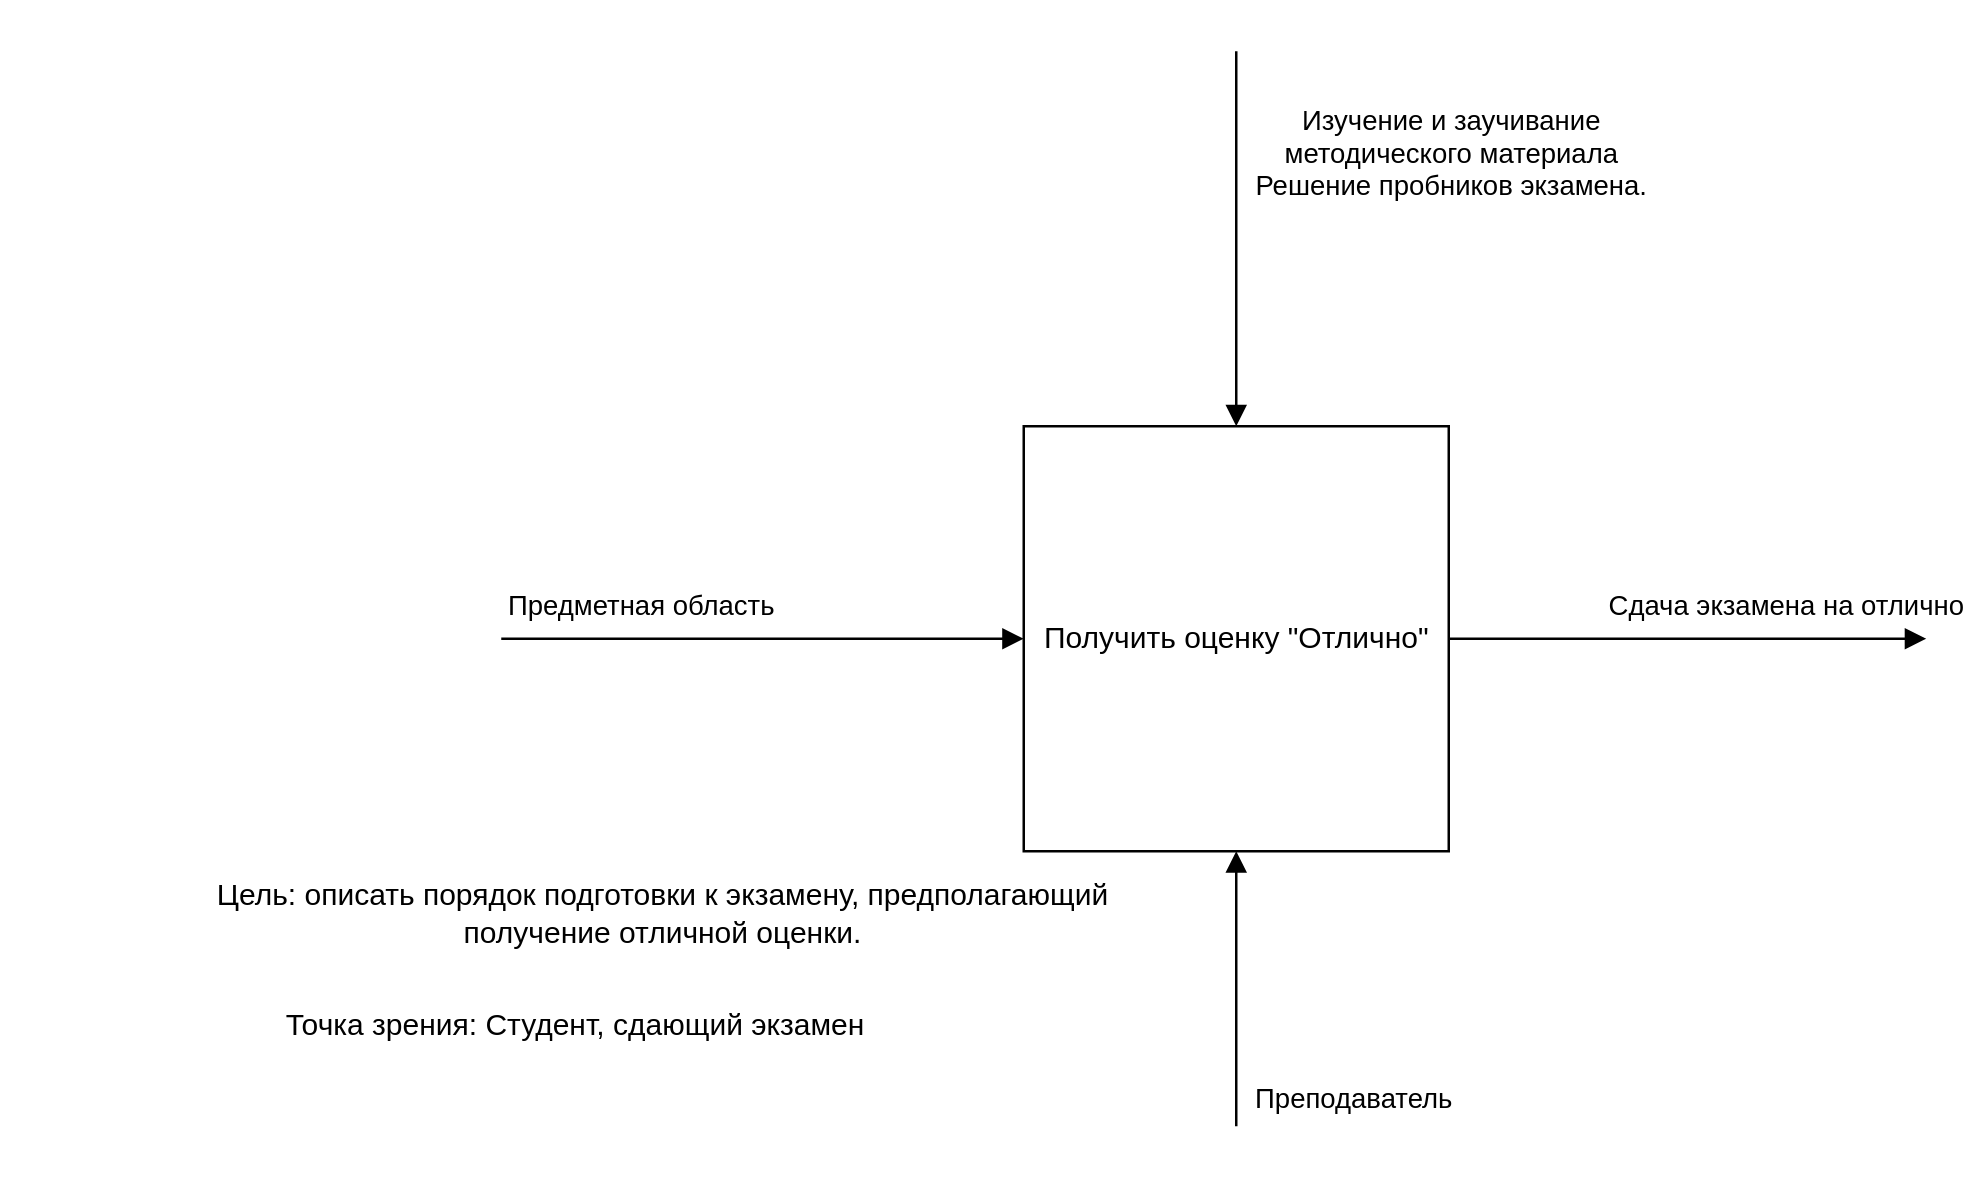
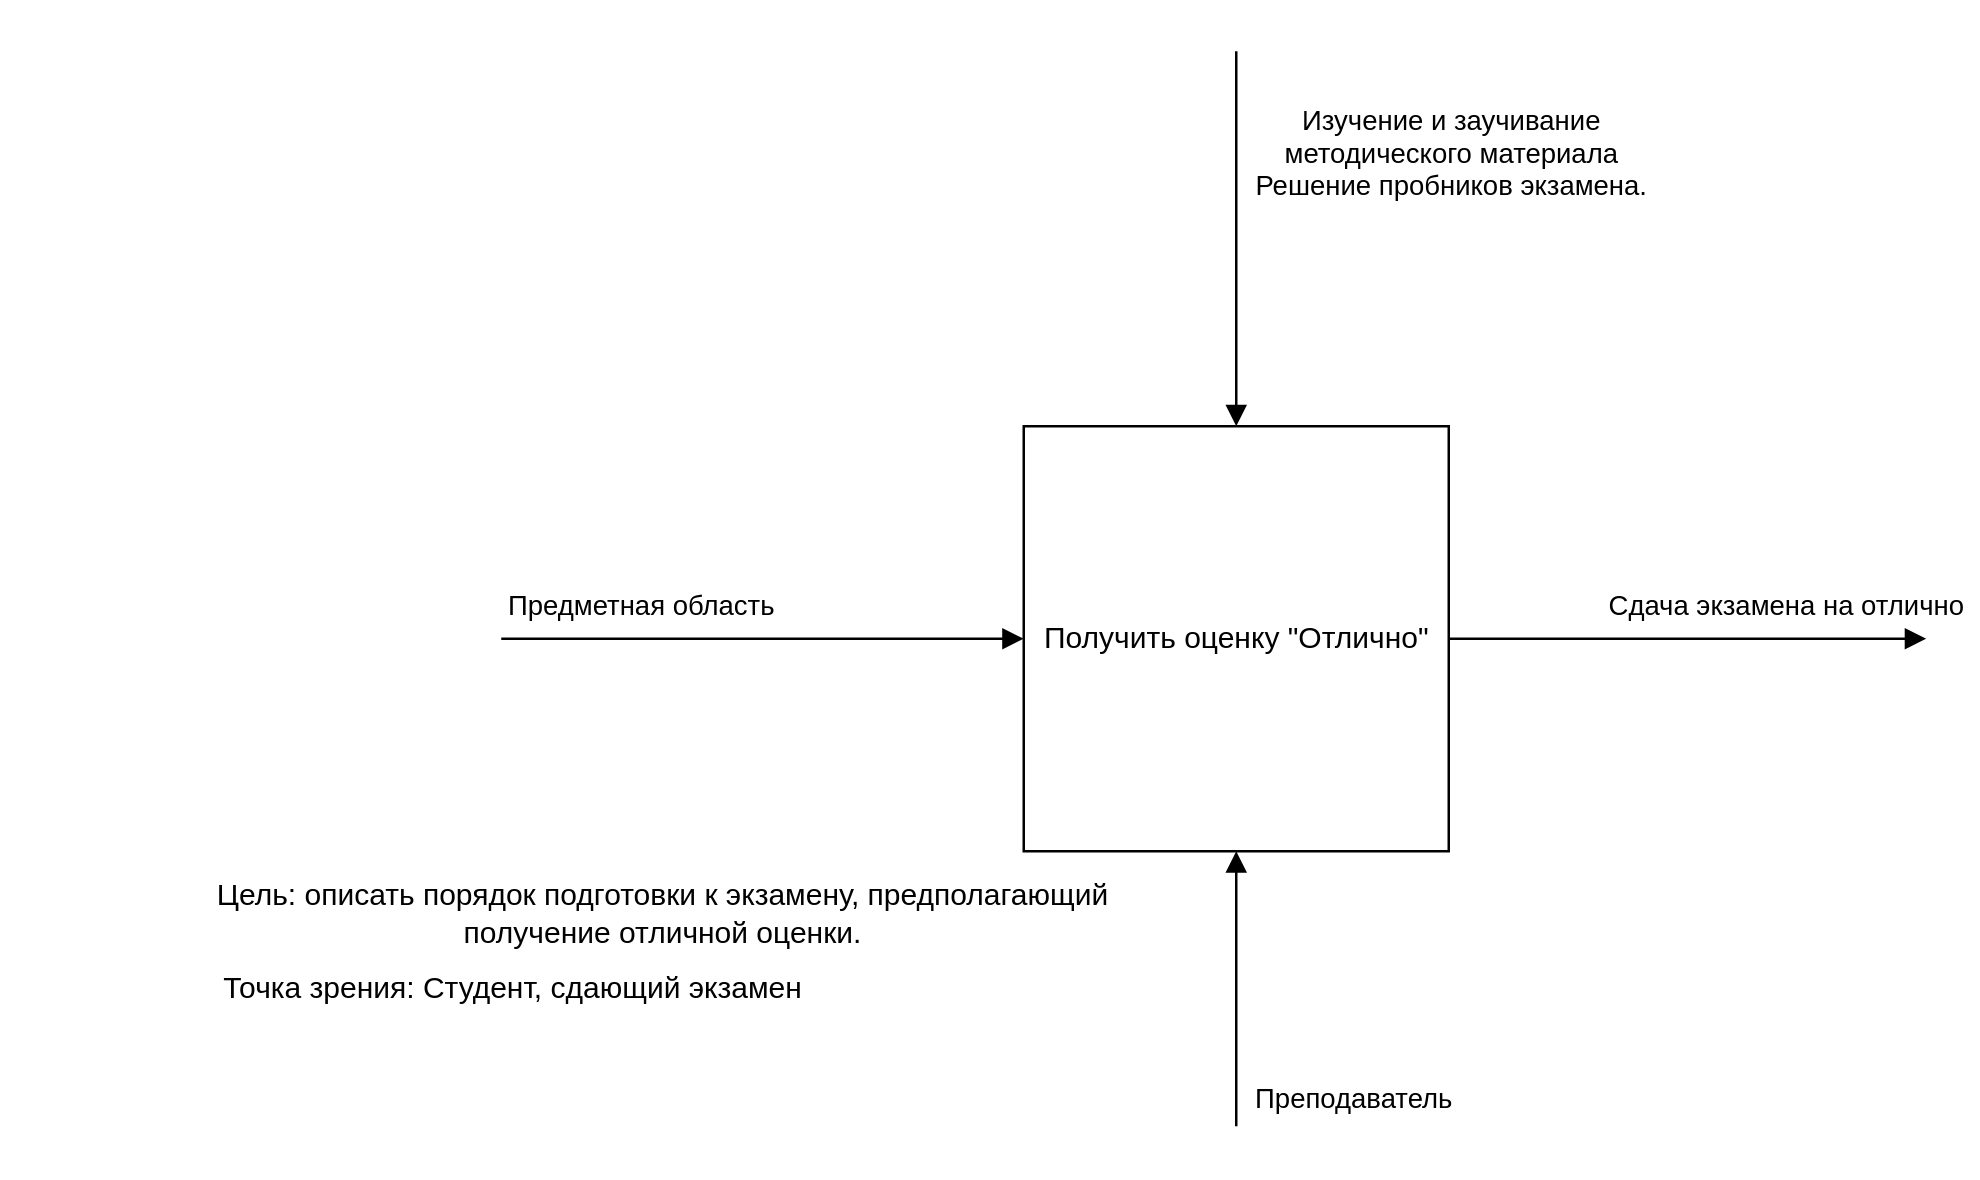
(576, 1026) -> (514, 989)
